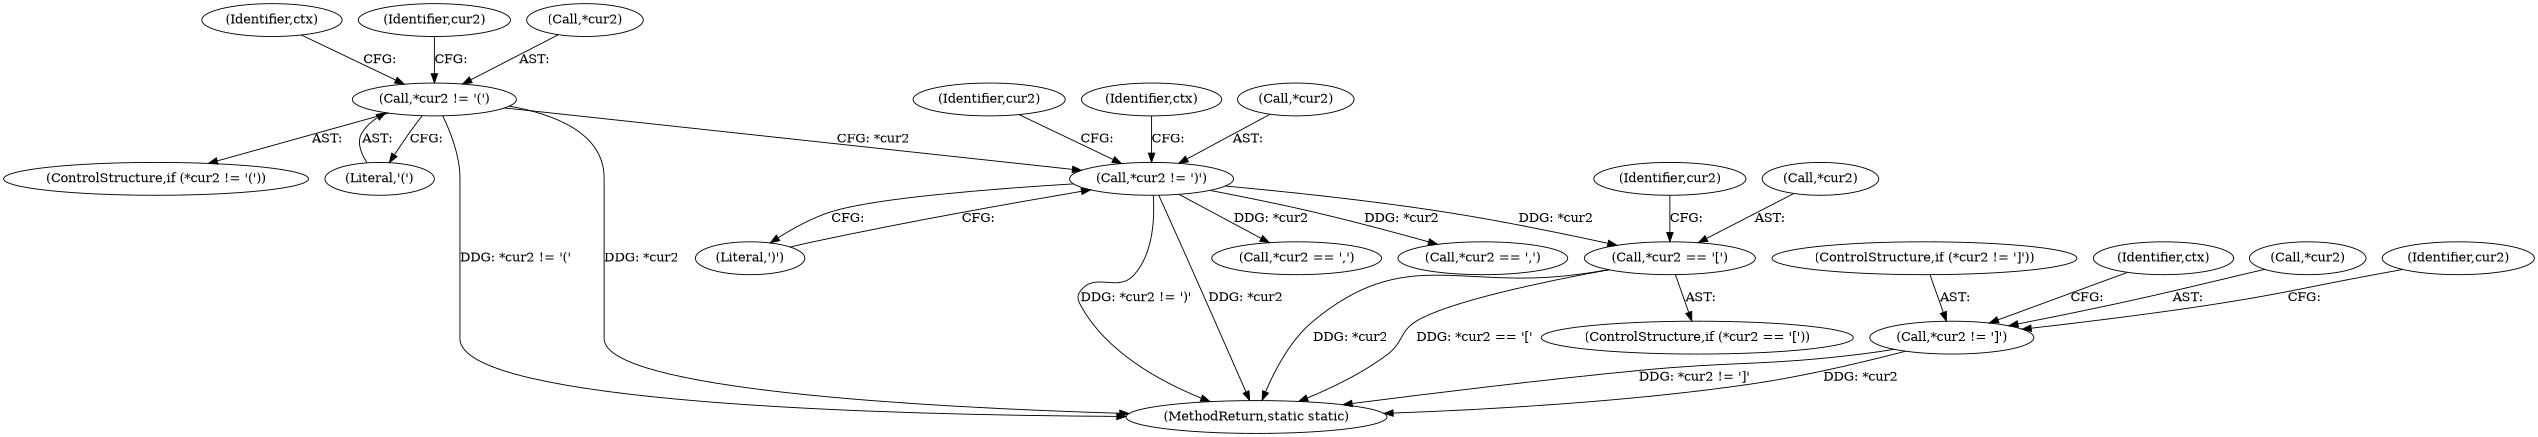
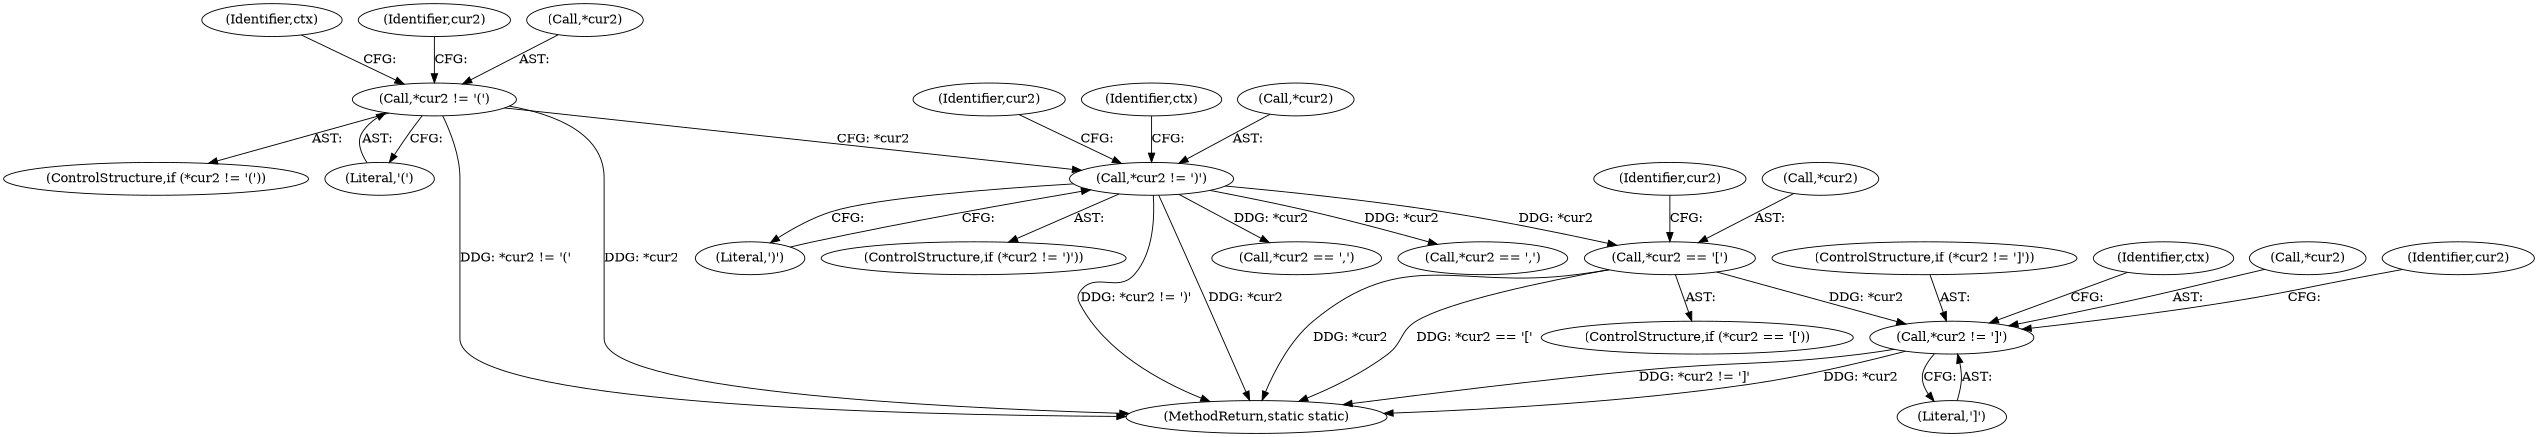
none -> (974, 258)
none -> (1807, 297)
none -> (1952, 417)
